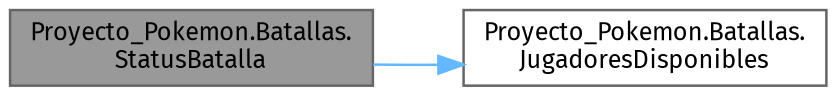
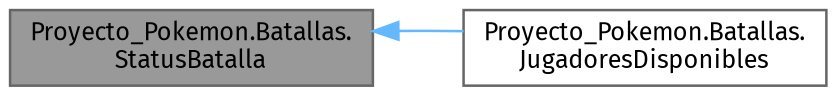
(406, 65) -> (431, 31)
